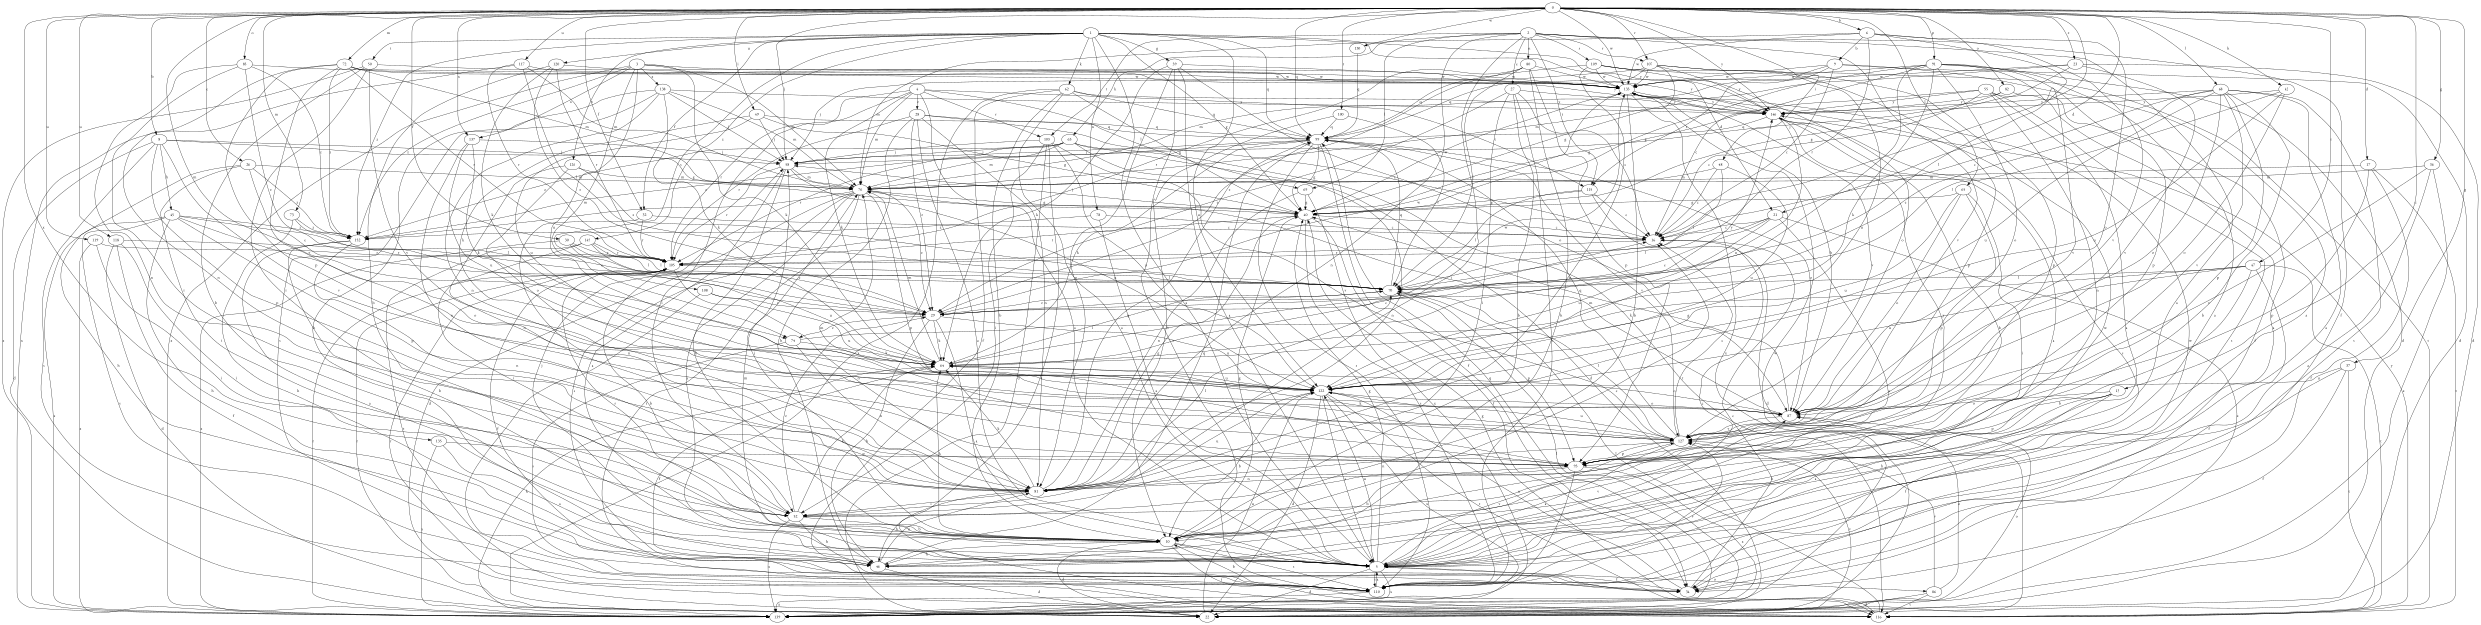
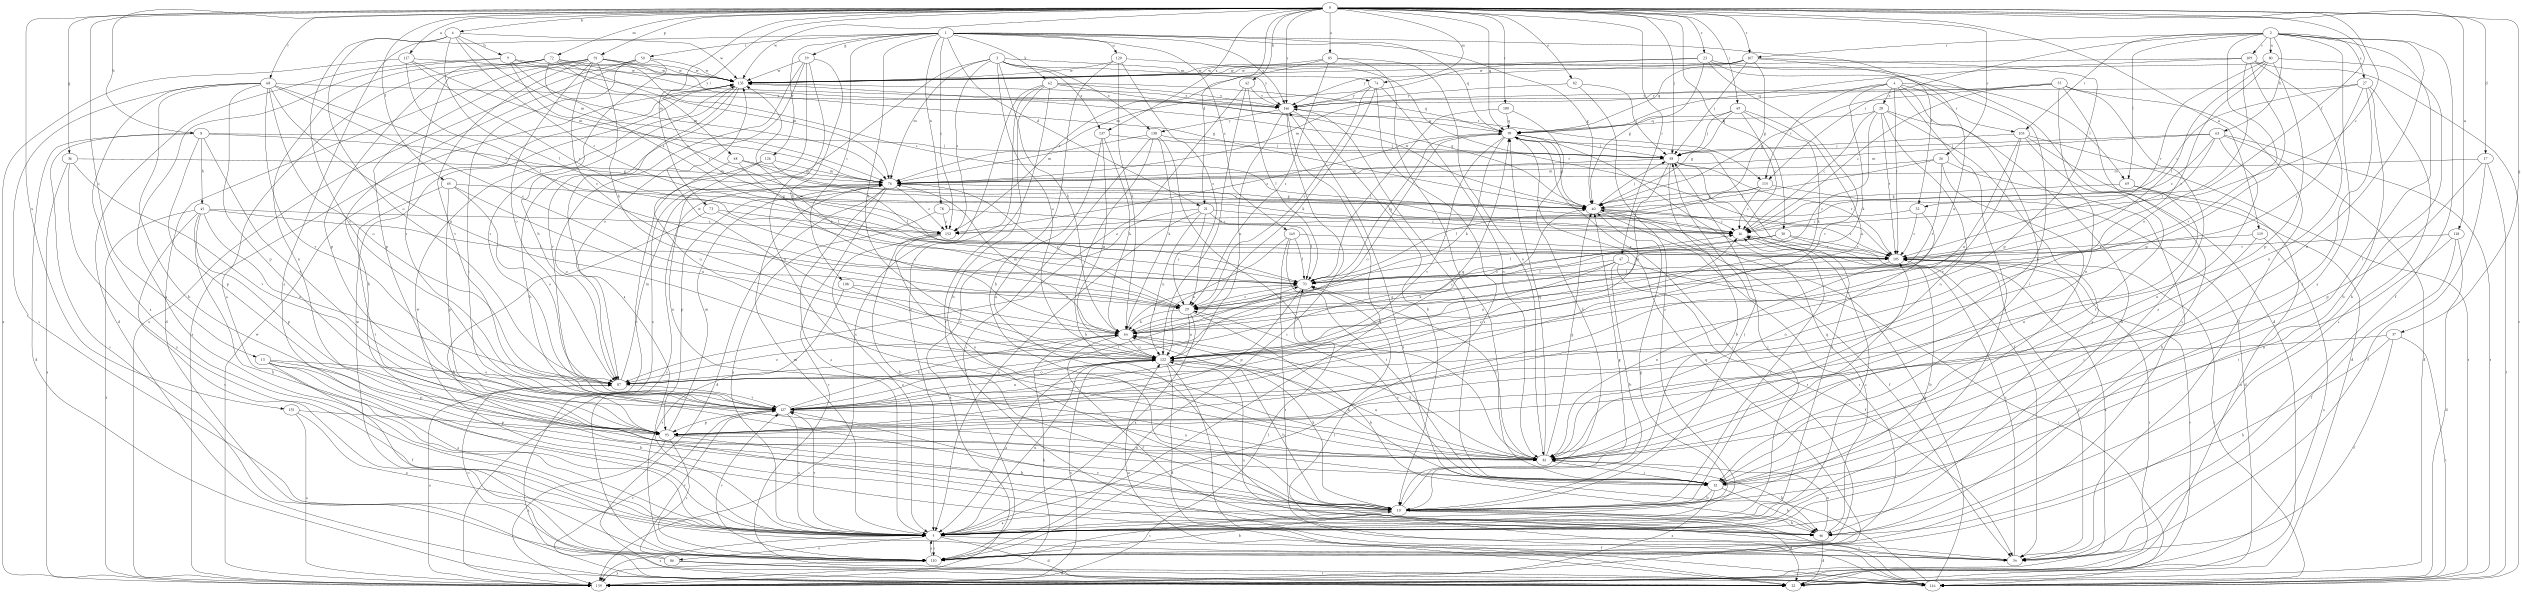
(1357, 49) -> none
(1217, 104) -> (1213, 122)
none -> (1774, 171)
none -> (2013, 278)
(859, 321) -> (1293, 207)
(1342, 530) -> (1147, 483)
